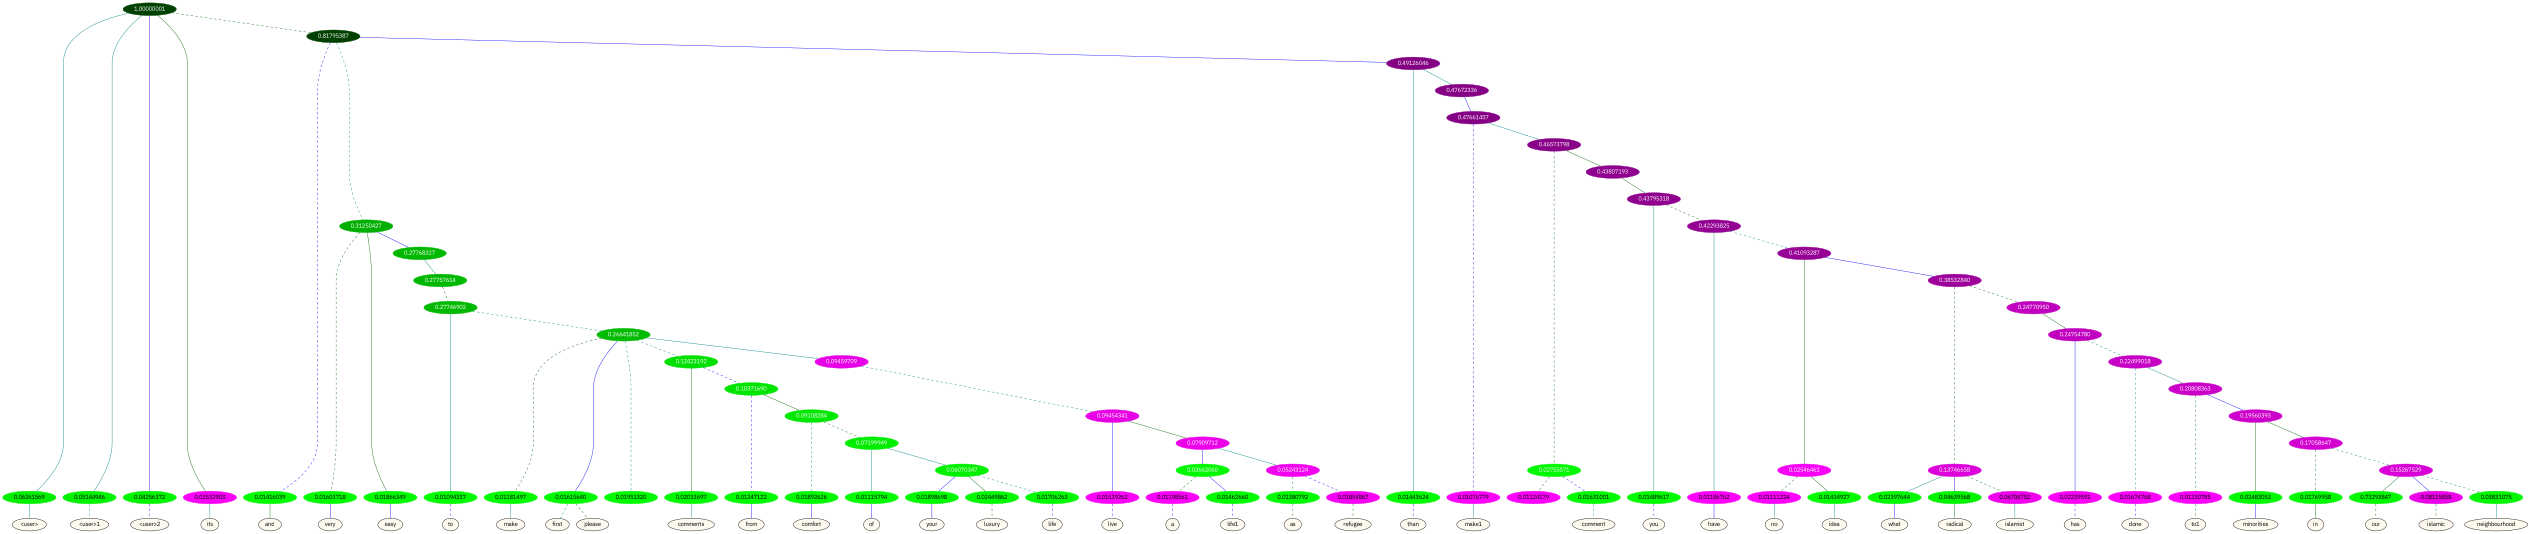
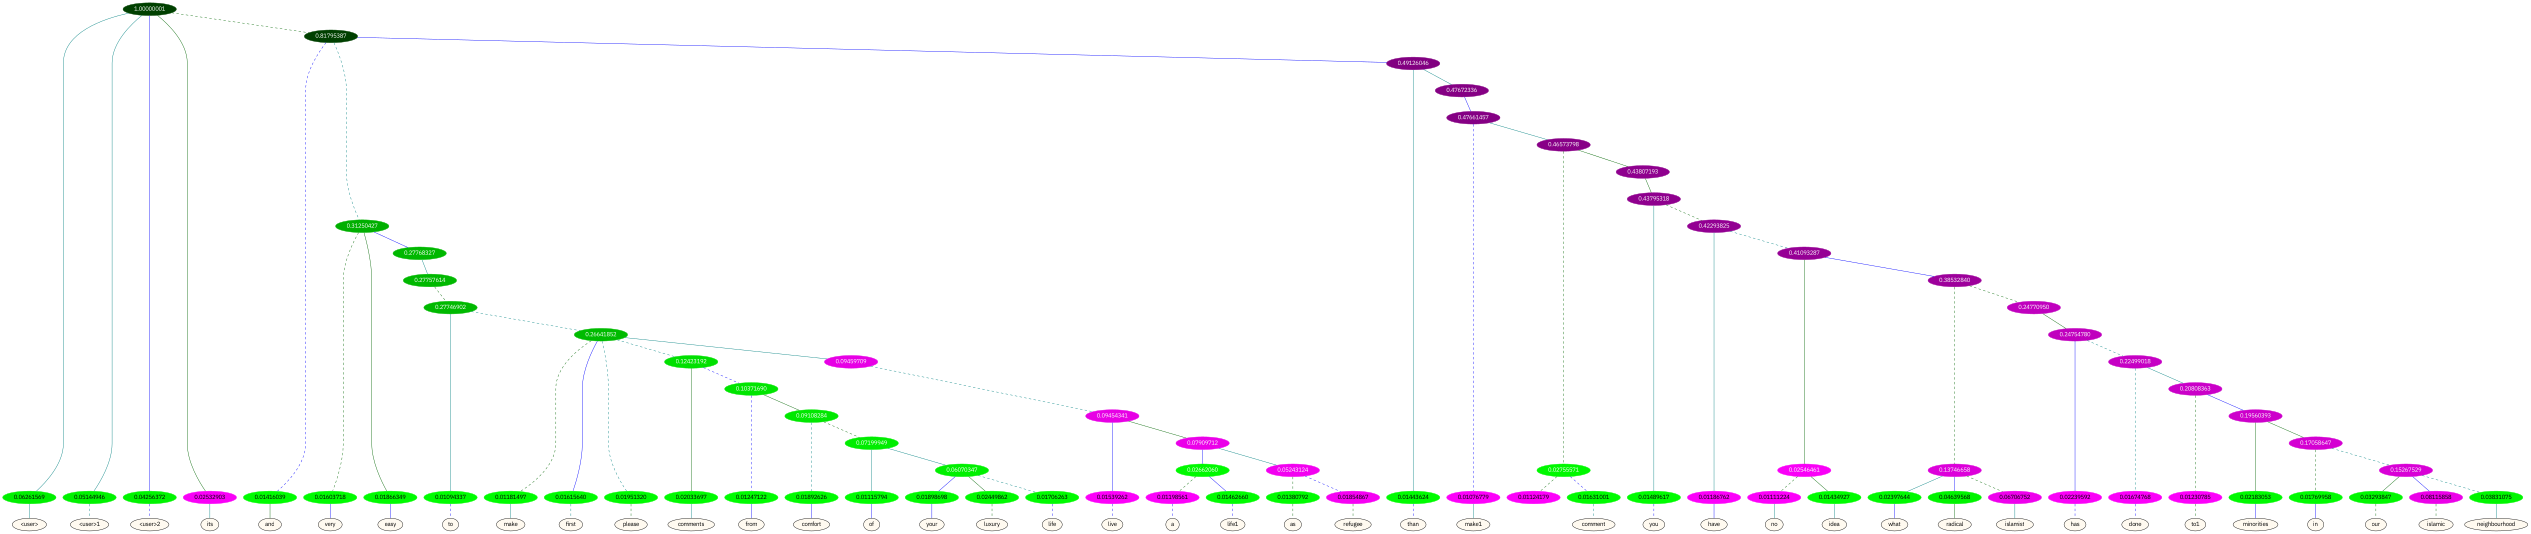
(2256, 497) -> (2256, 497)
(2376, 497) -> (2376, 497)
(582, 511) -> (631, 511)
(2316, 511) -> (2316, 511)
